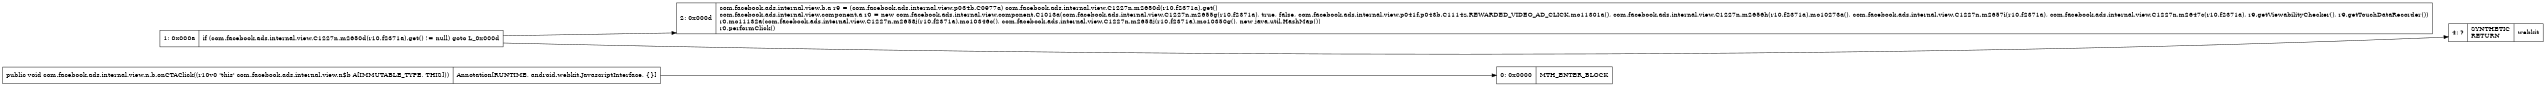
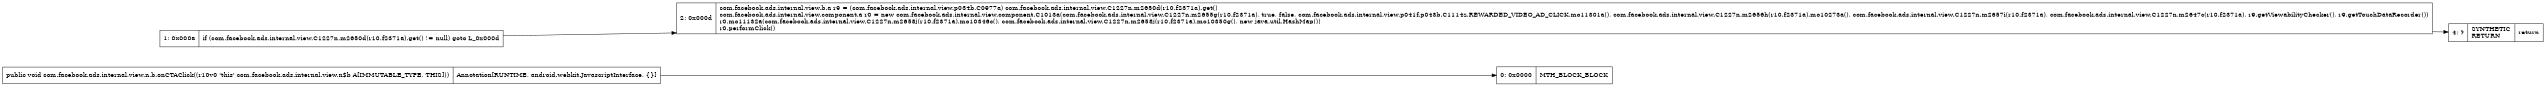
(2529, 33) -> (2529, 33)
(1474, 54) -> (2438, 32)
(1574, 75) -> (1574, 75)
